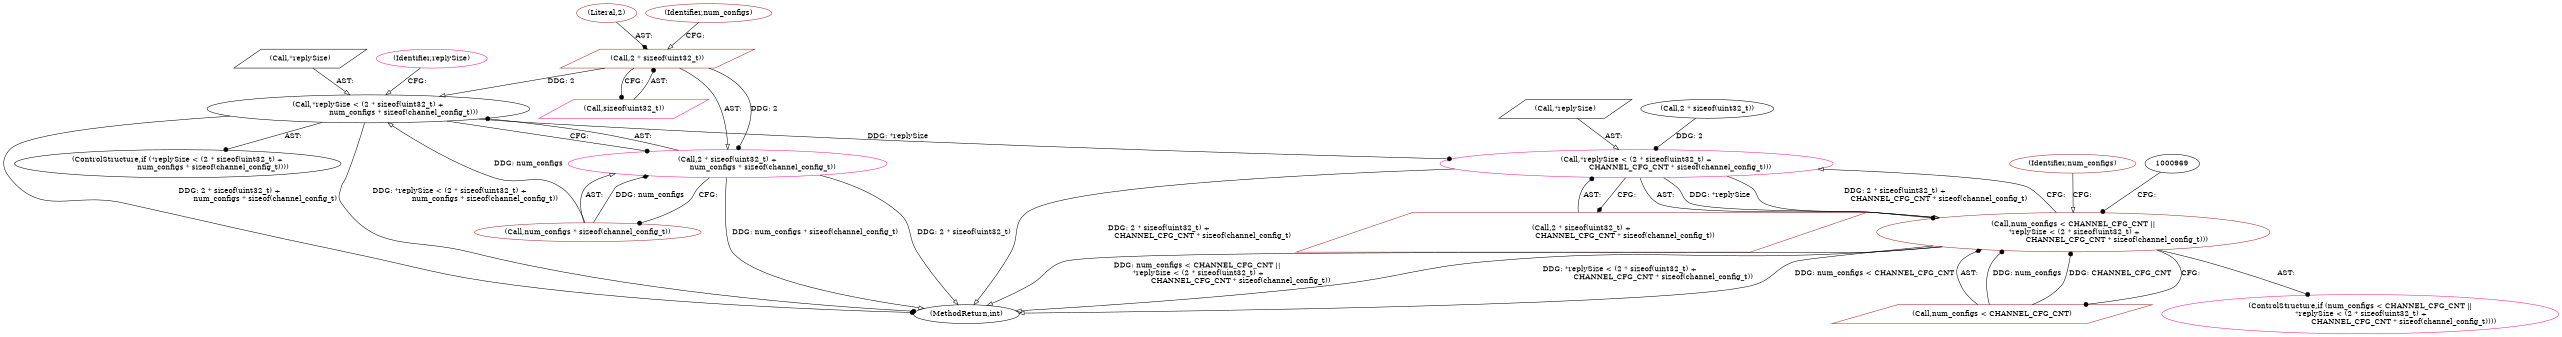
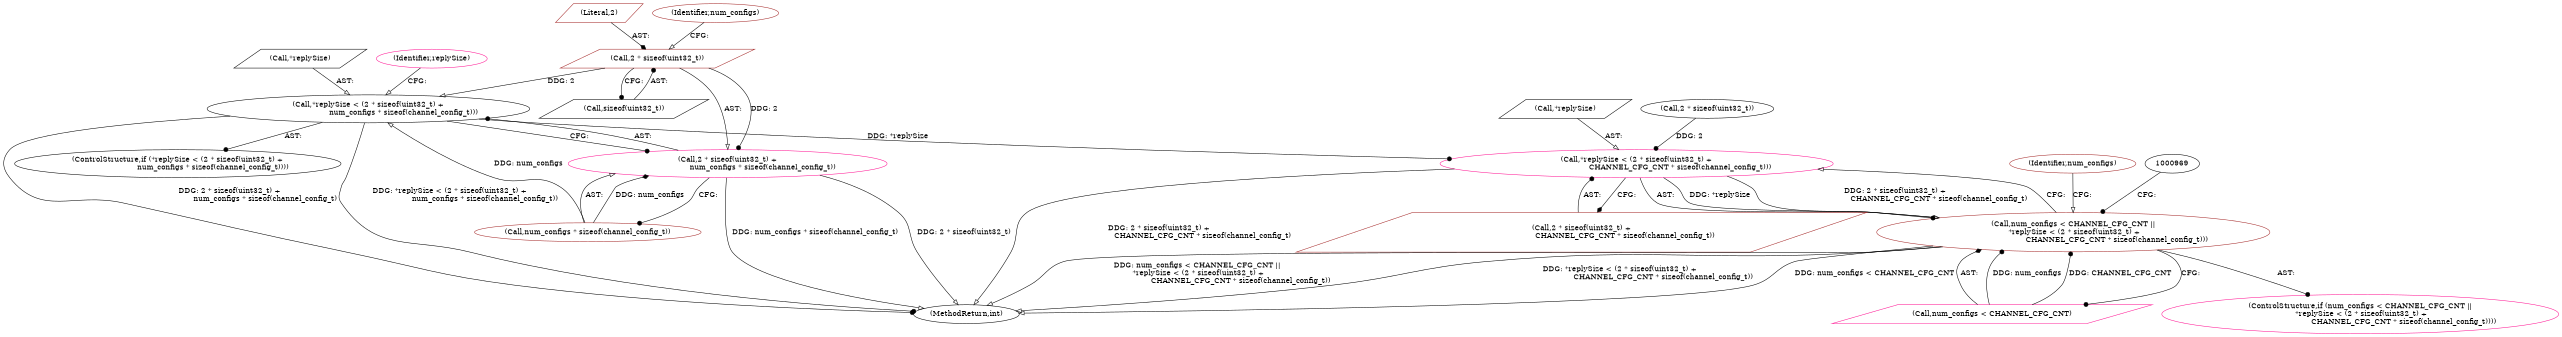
(607, 13) -> (599, 13)
(624, 109) -> (624, 109)
(1992, 314) -> (1992, 314)
